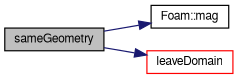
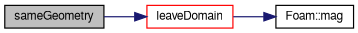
(121, 28) -> (249, 17)
